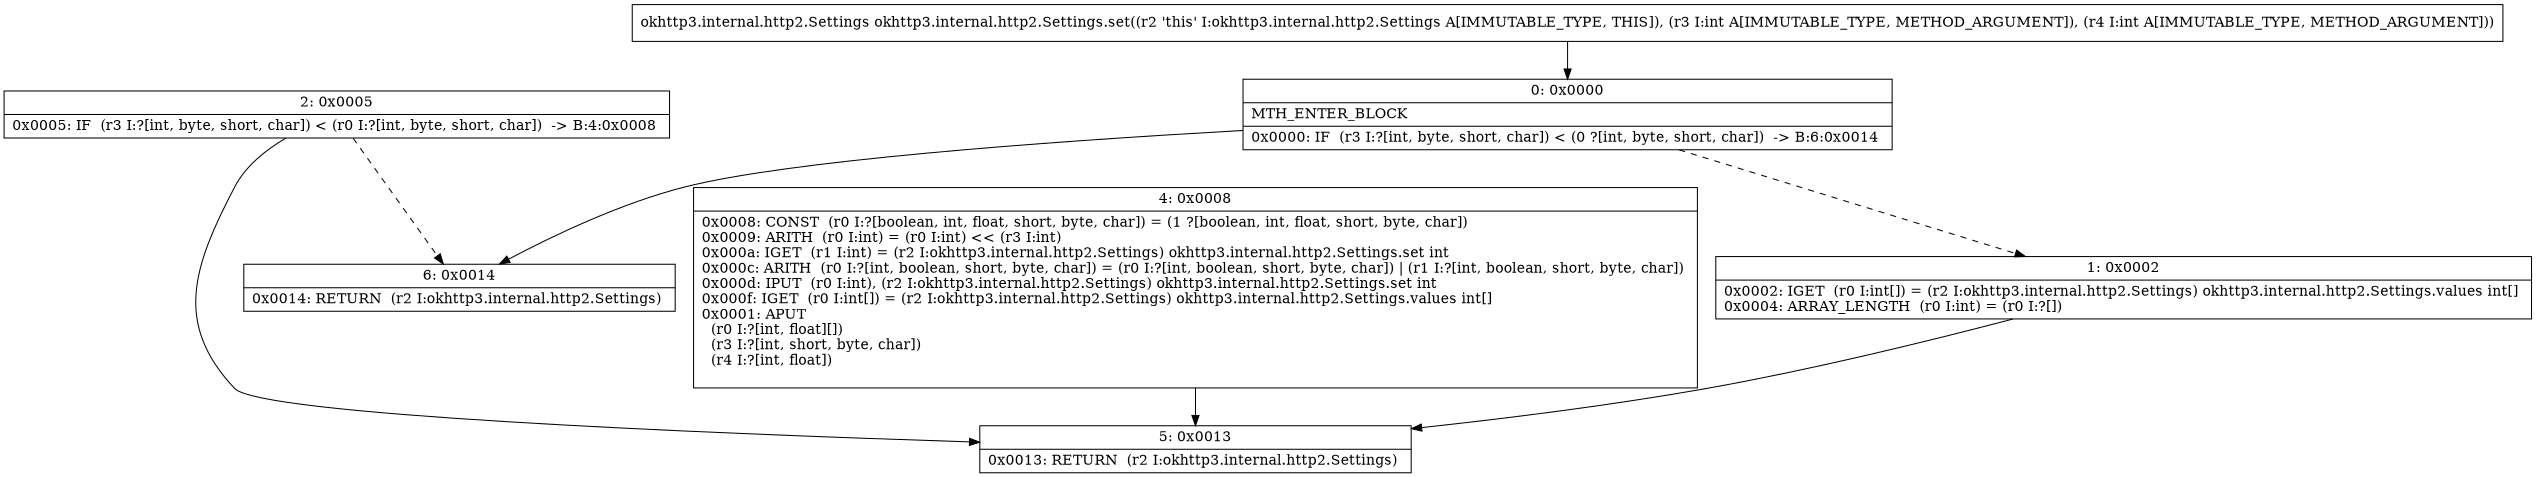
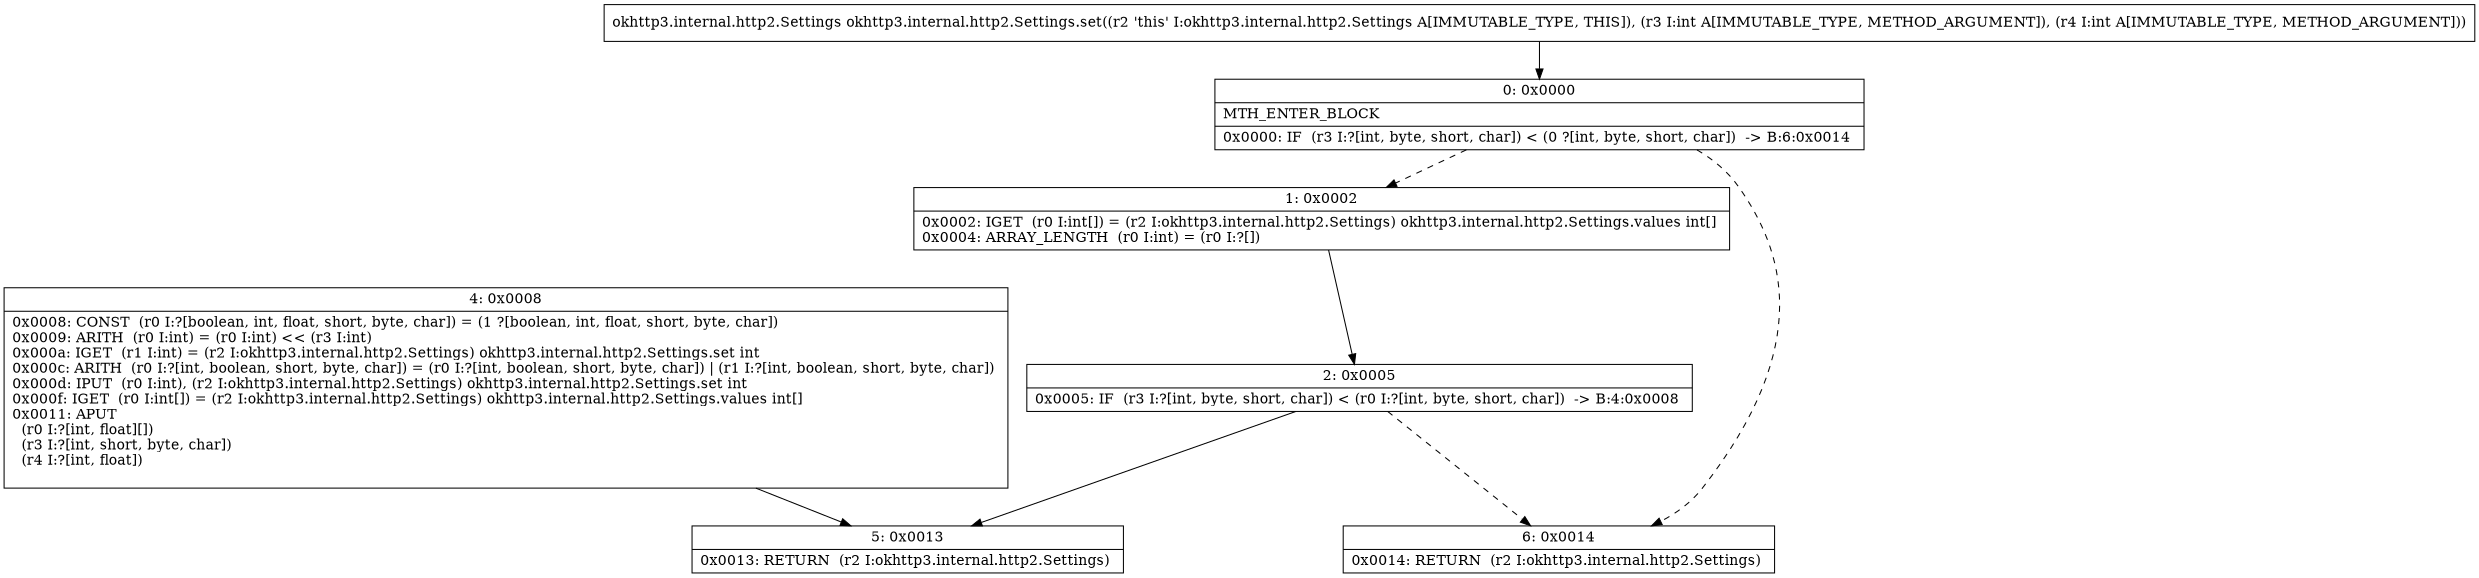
(868, 159) -> (1776, 341)
(759, 314) -> (70, 415)
(1720, 386) -> (1340, 302)
